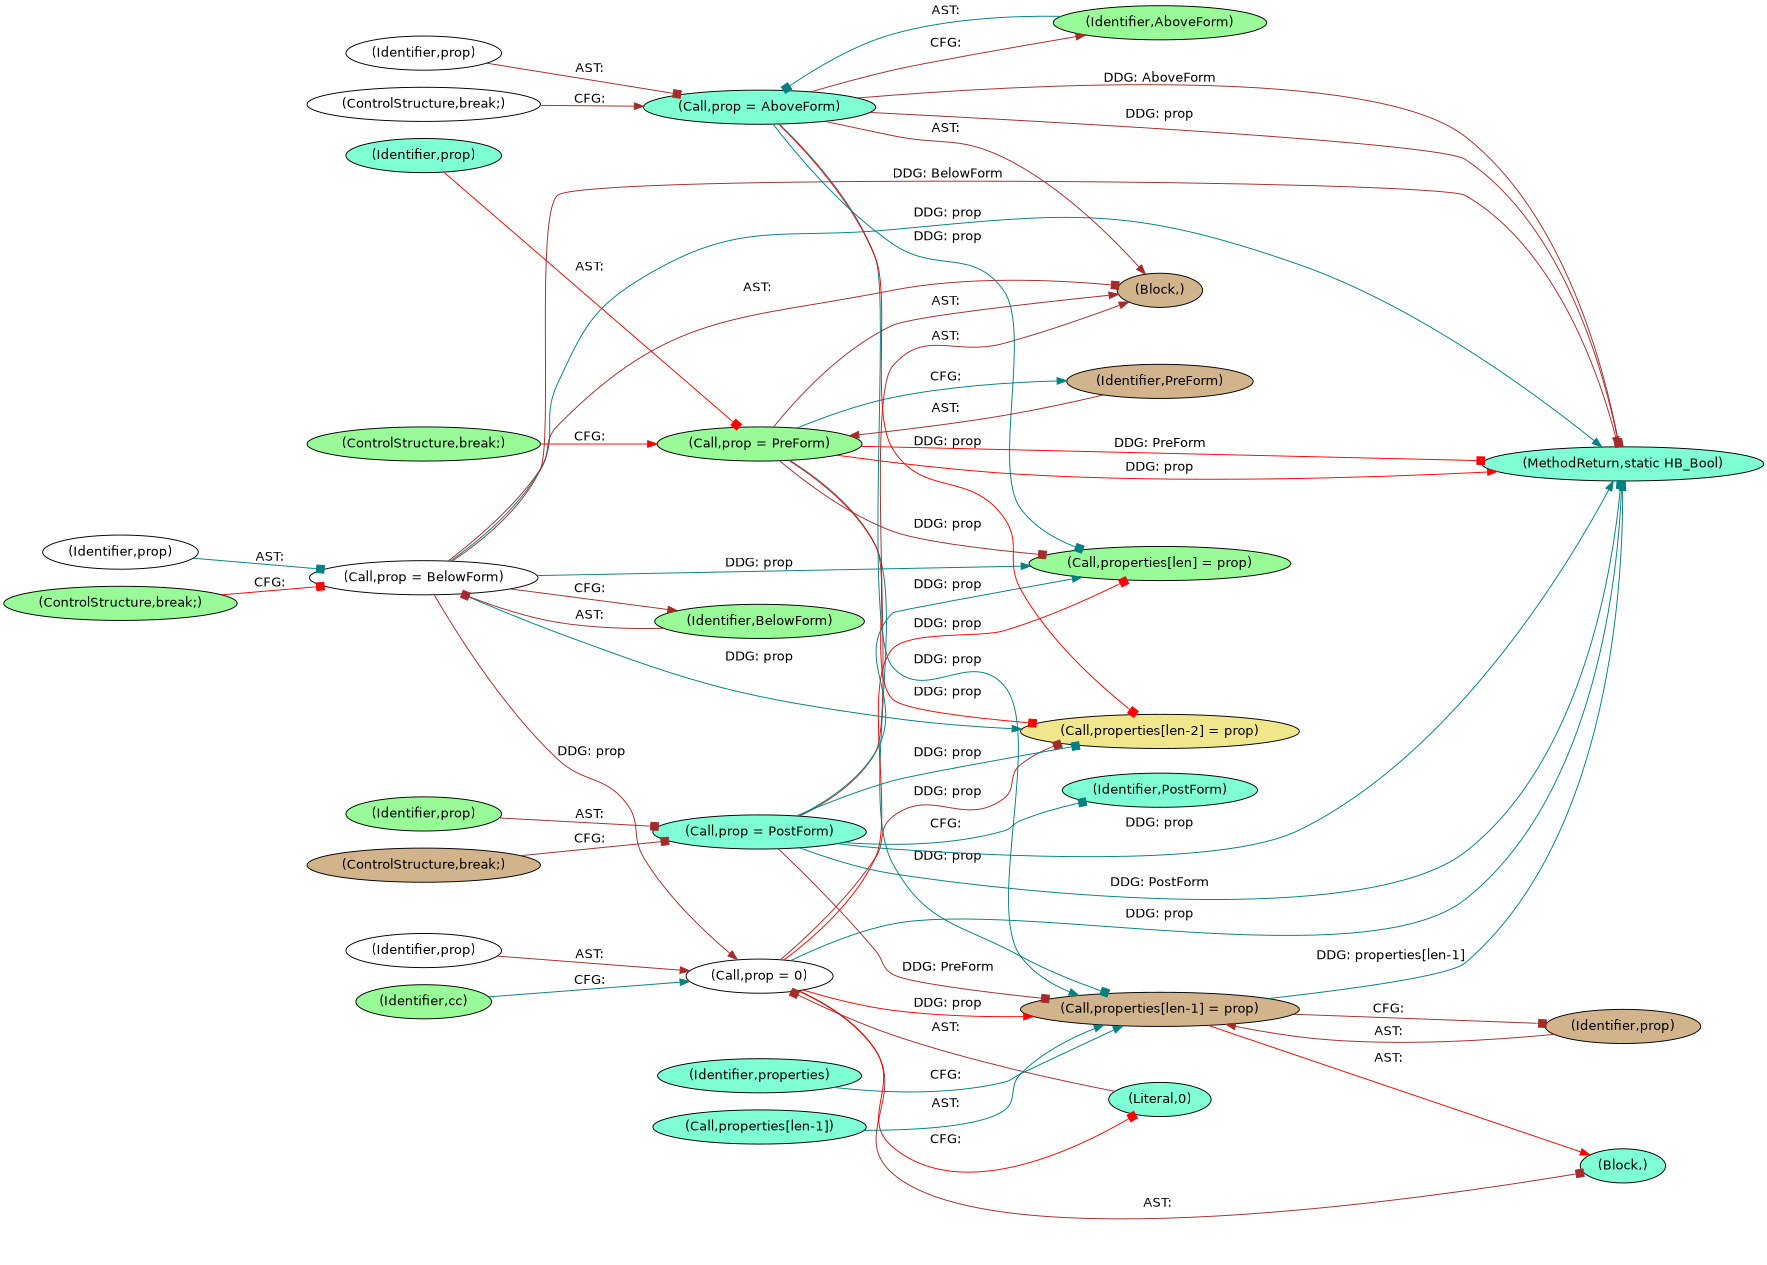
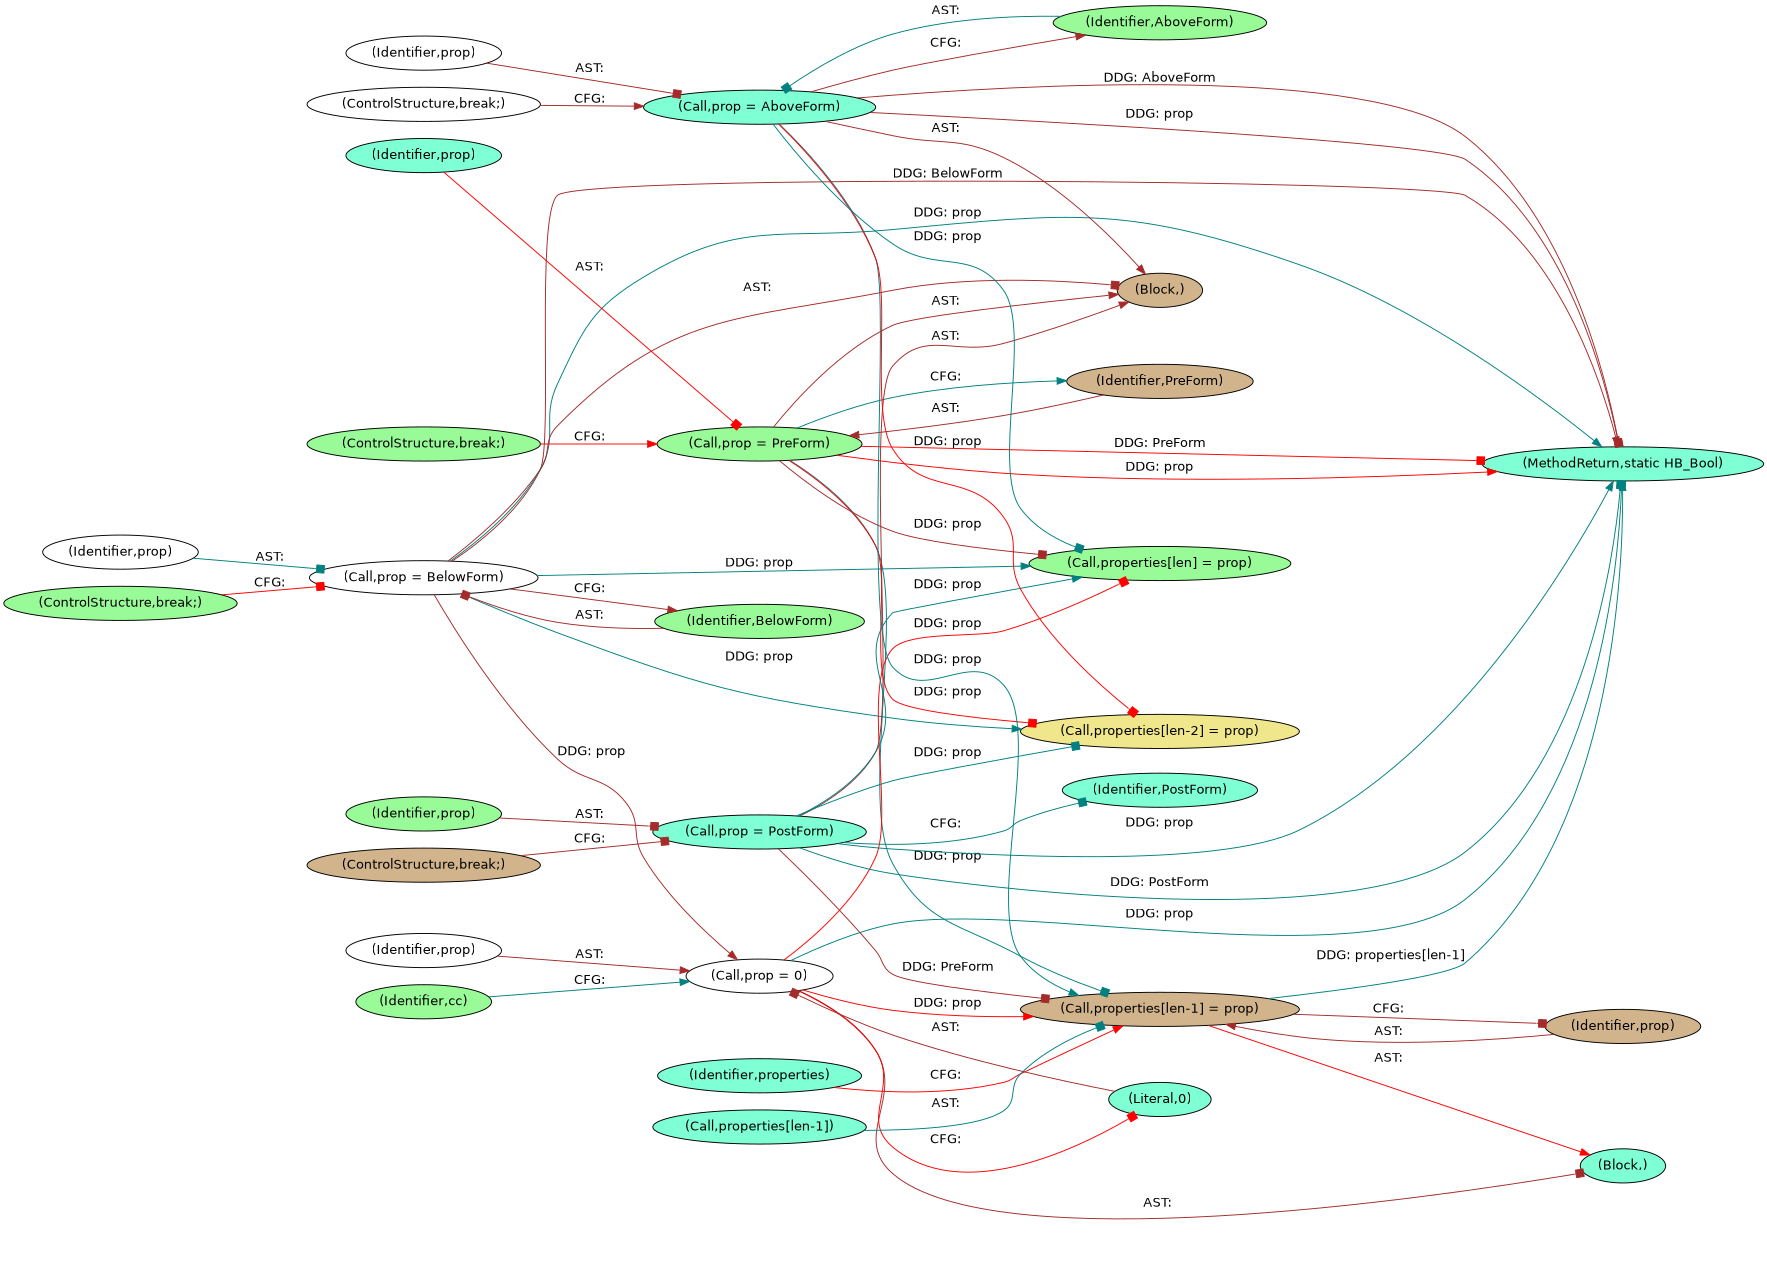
(896, 815) -> none
(980, 1087) -> (980, 1087)
(998, 1114) -> (998, 1114)
